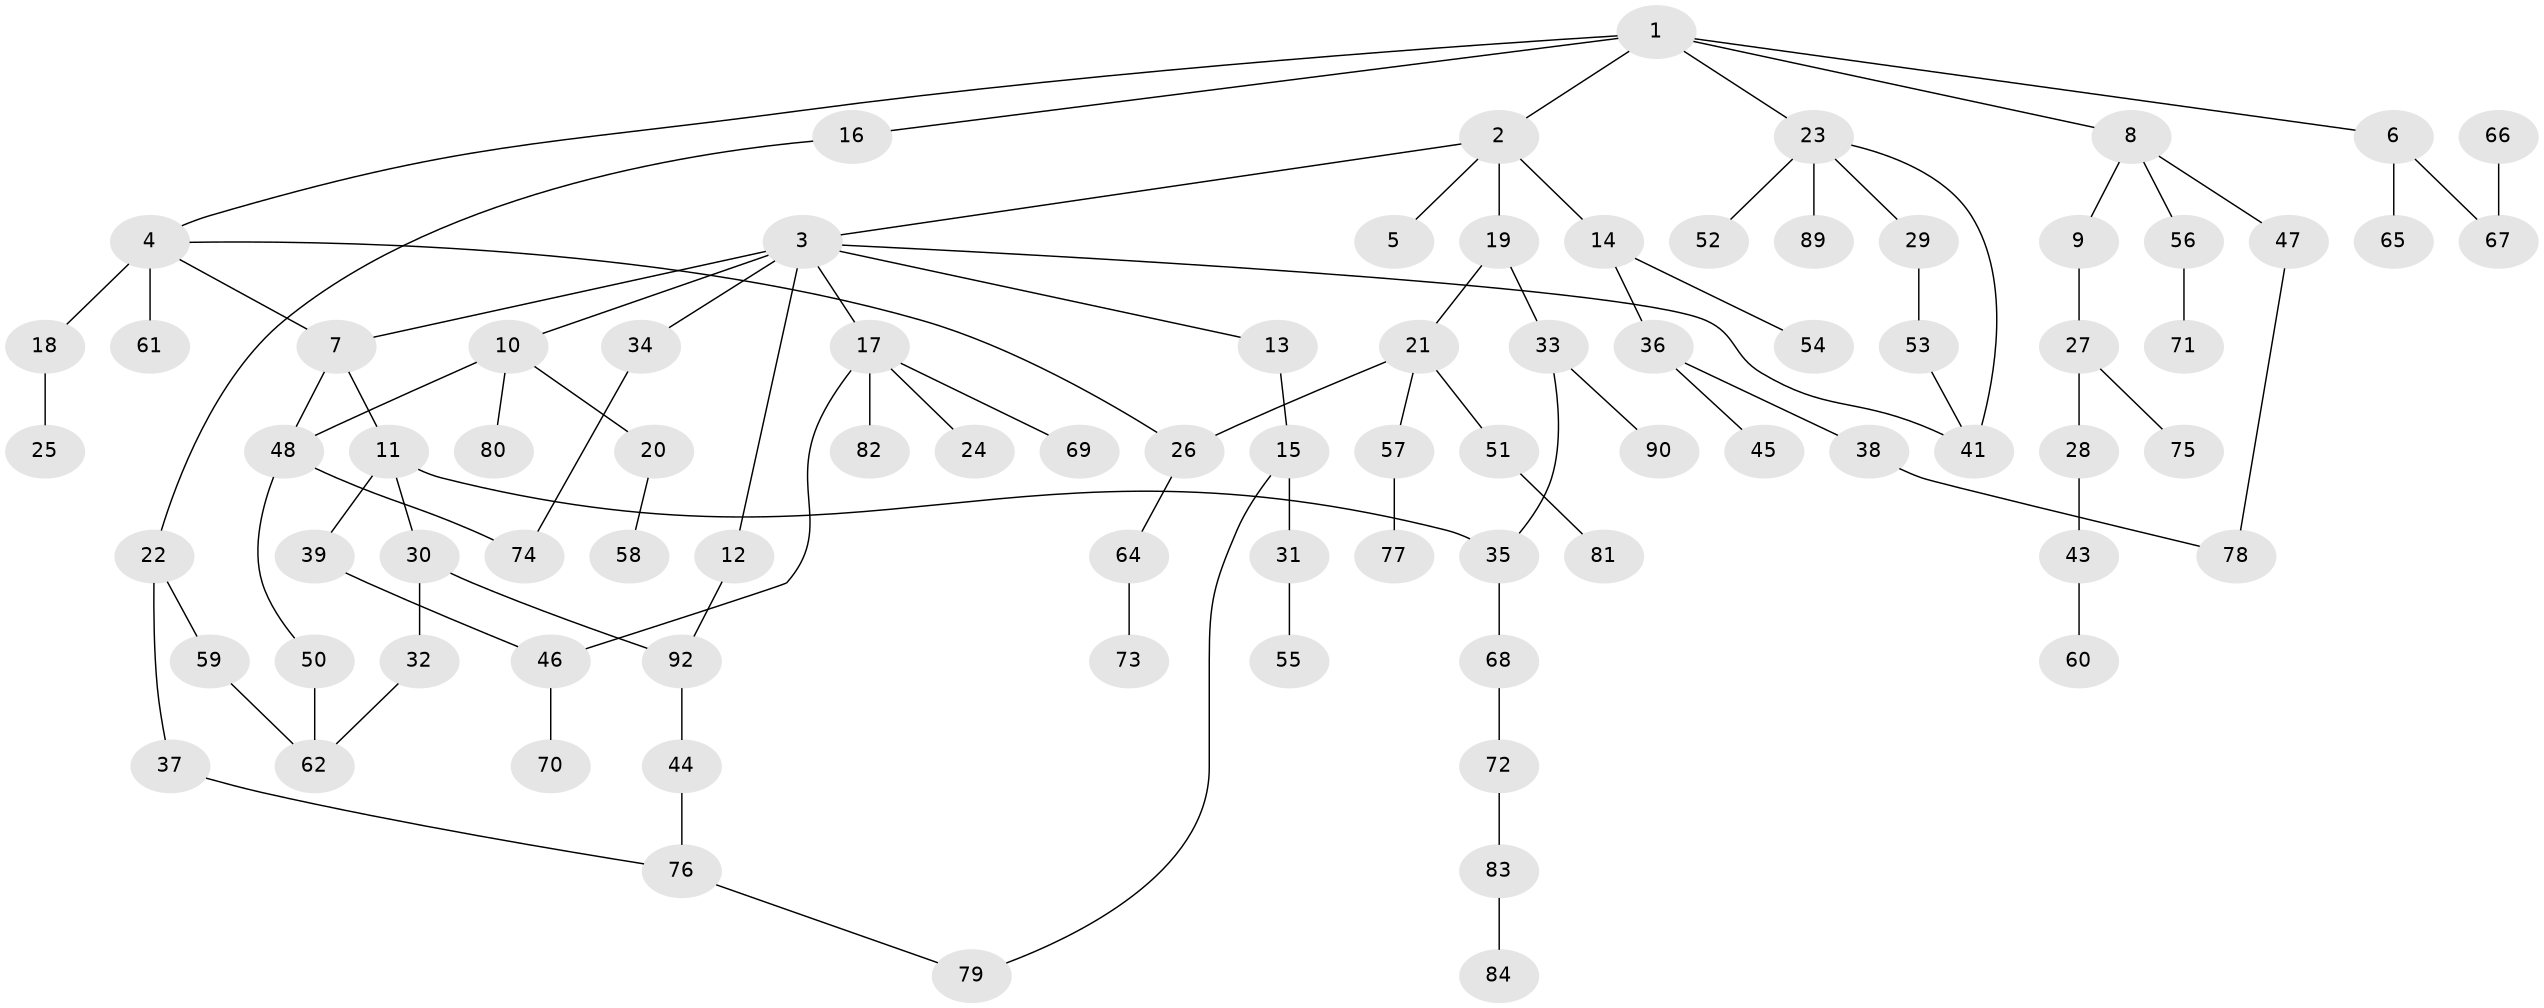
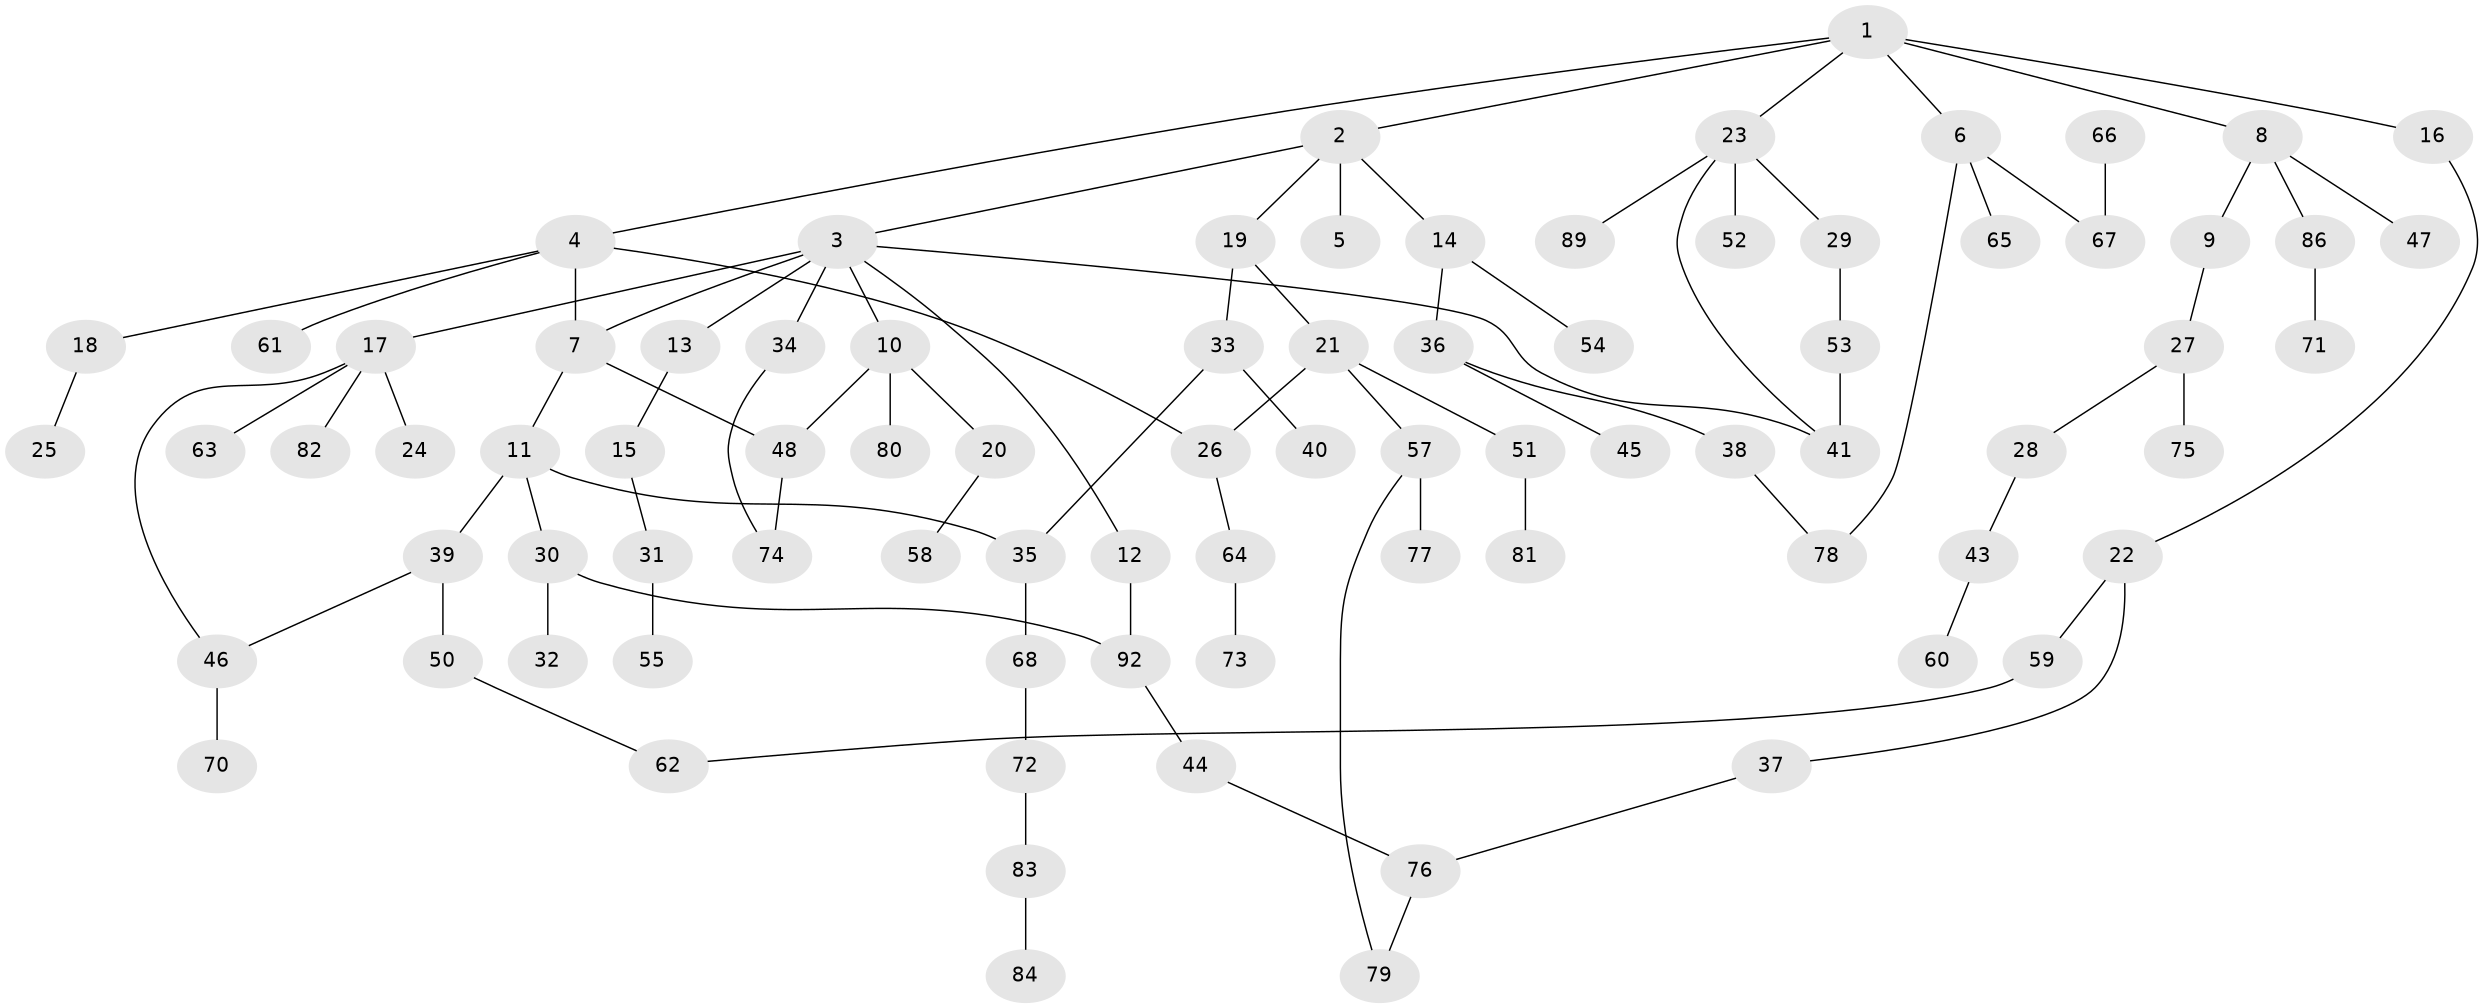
(2184, 242) -> (2315, 242)
(2263, 399) -> (1921, 356)
(1080, 452) -> (205, 452)
(1659, 452) -> (1316, 452)
(258, 561) -> (443, 609)
(367, 714) -> none
(1209, 764) -> (1340, 707)
